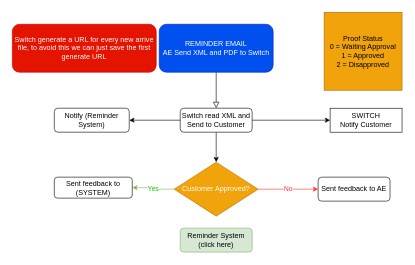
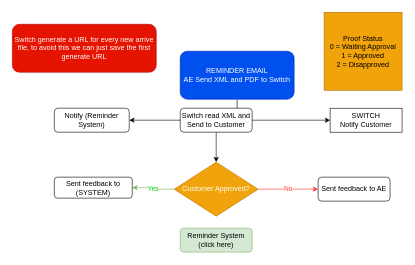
(216, 48) -> (237, 75)
